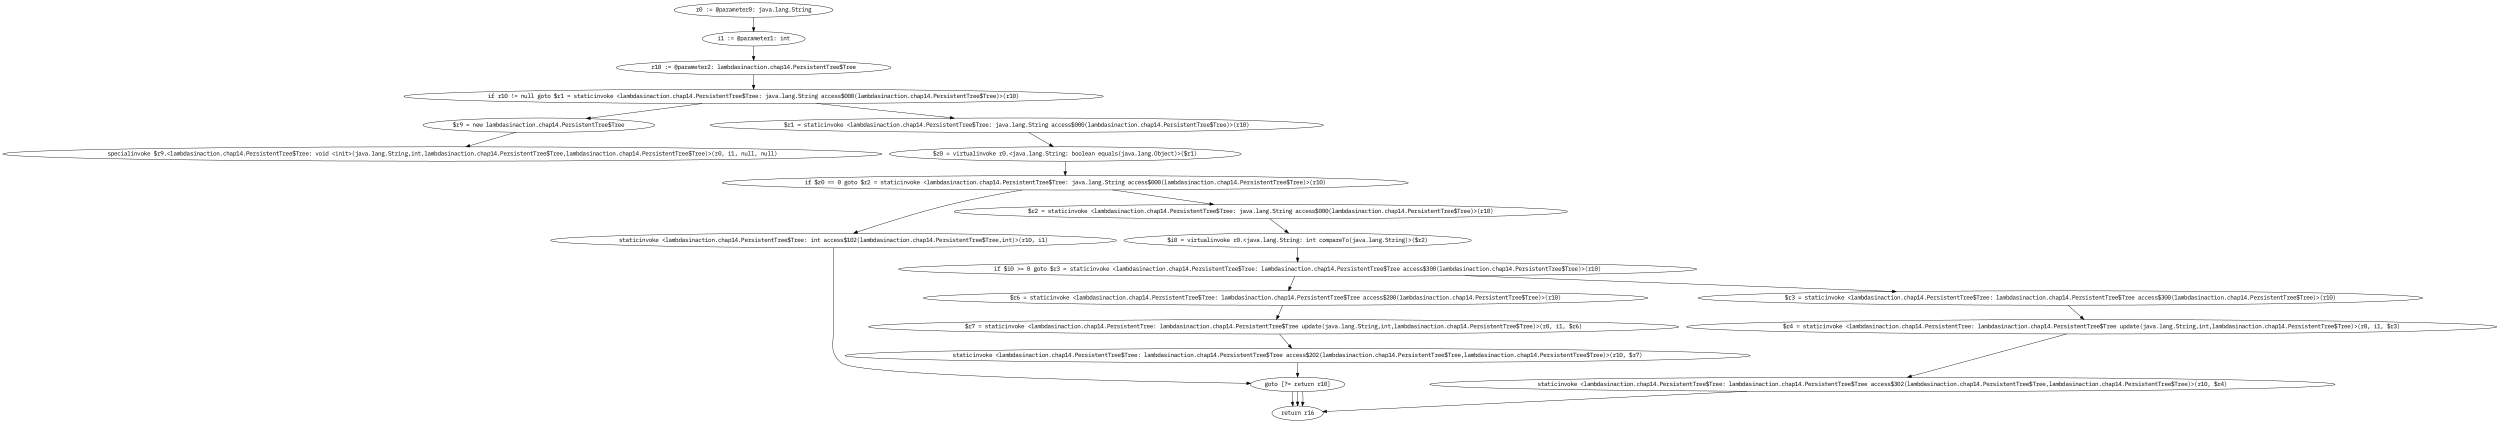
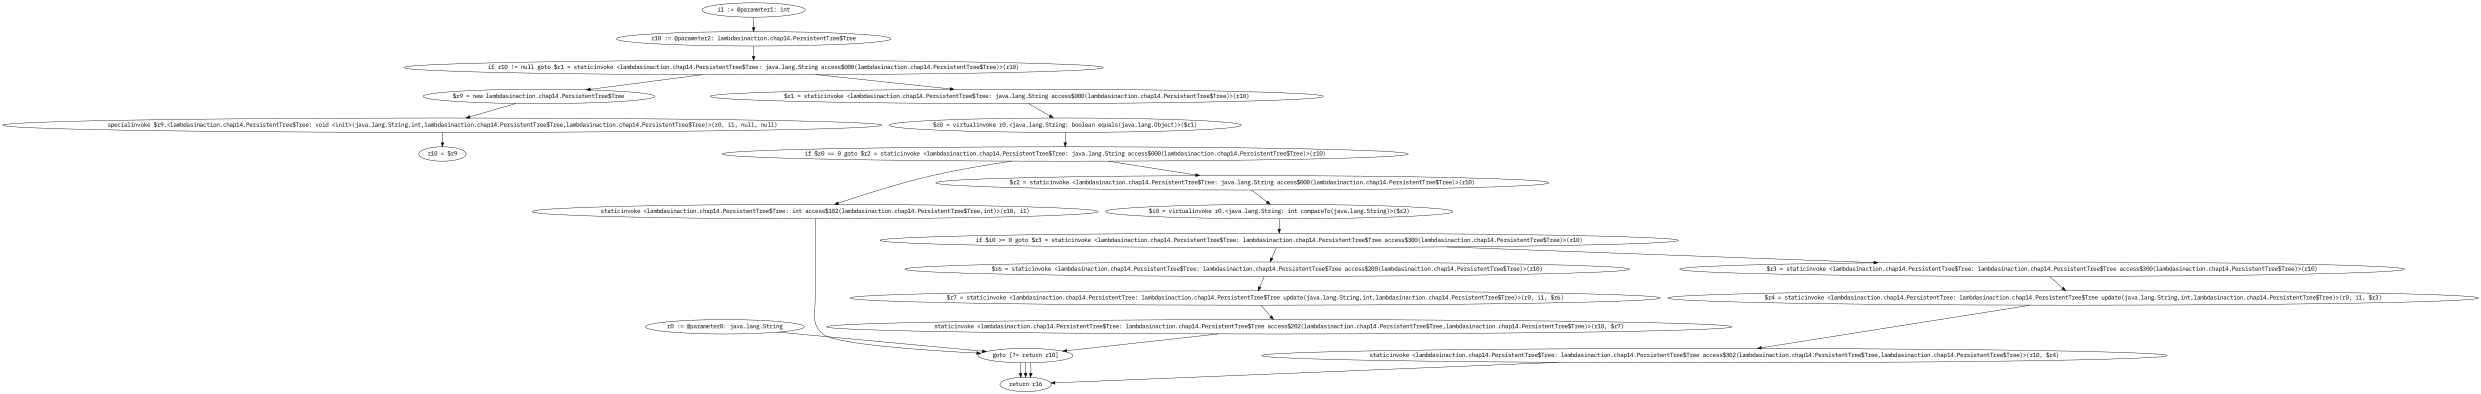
(754, 22) -> (880, 342)
none -> (442, 154)
